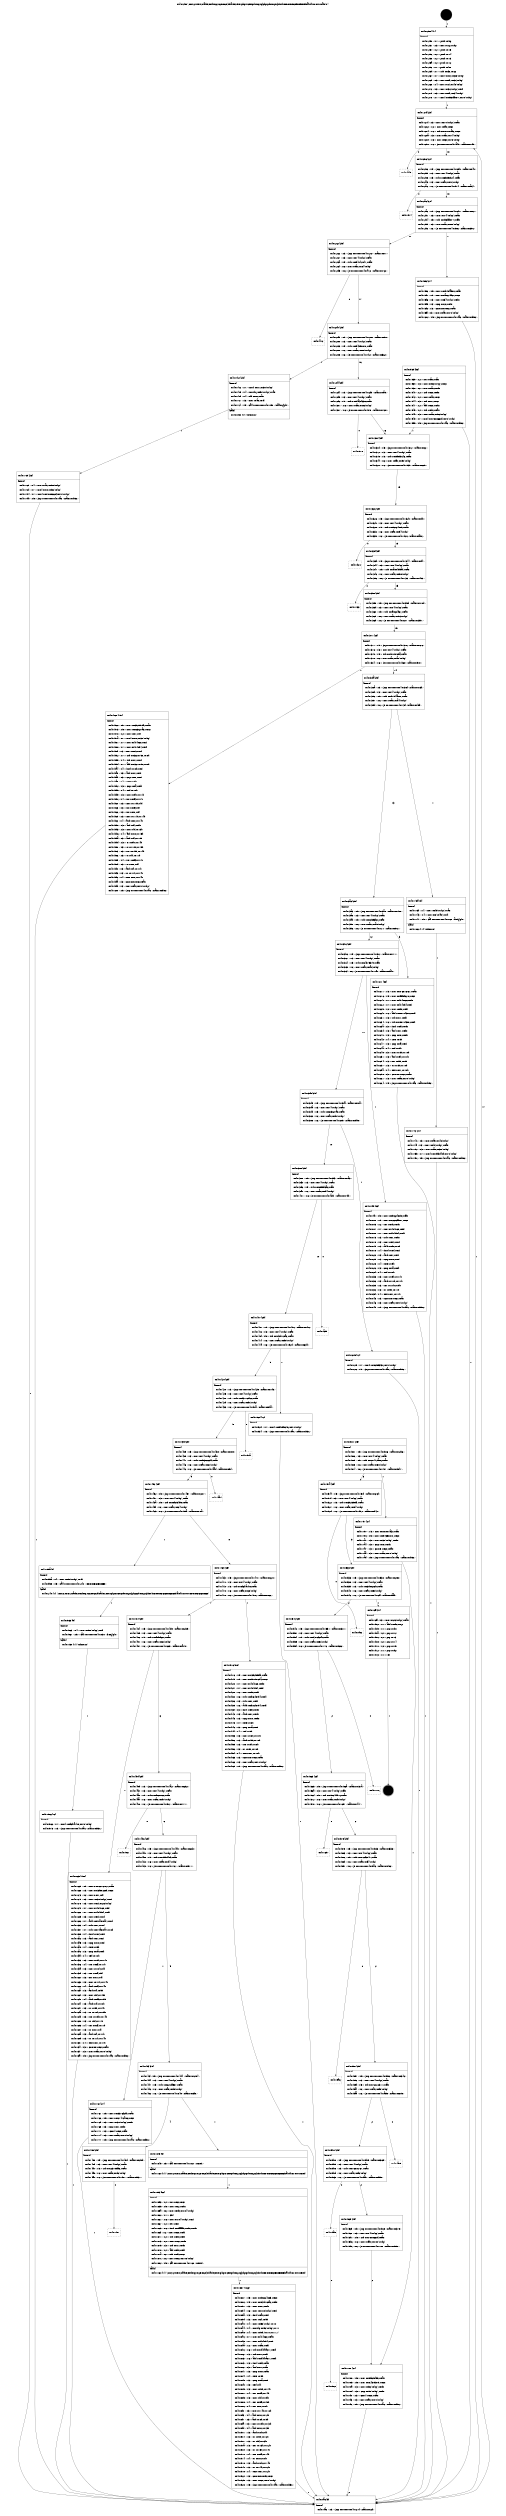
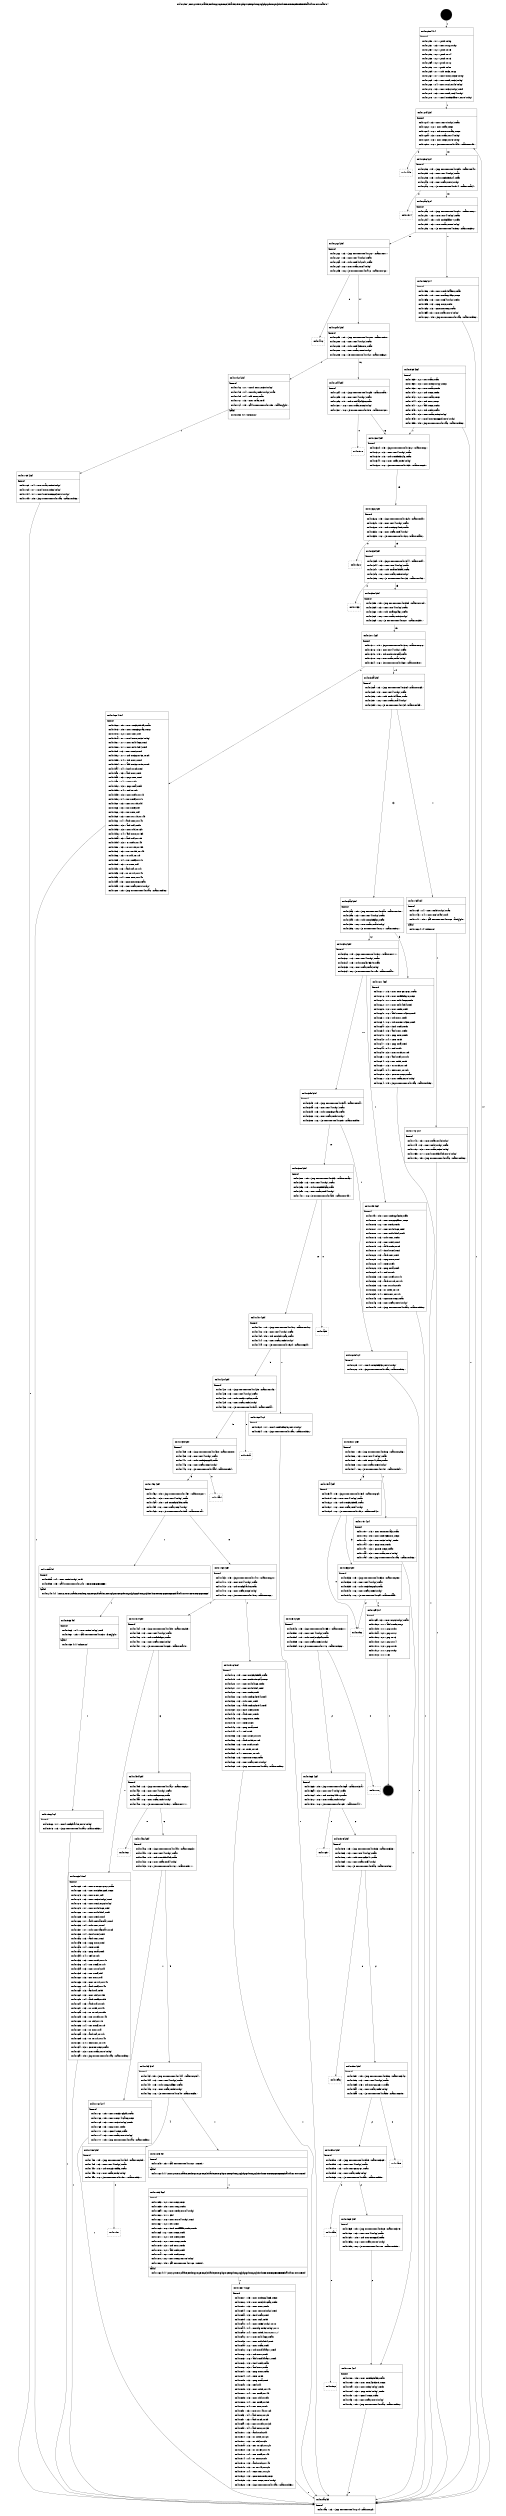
(343, 1607) -> (362, 1613)
